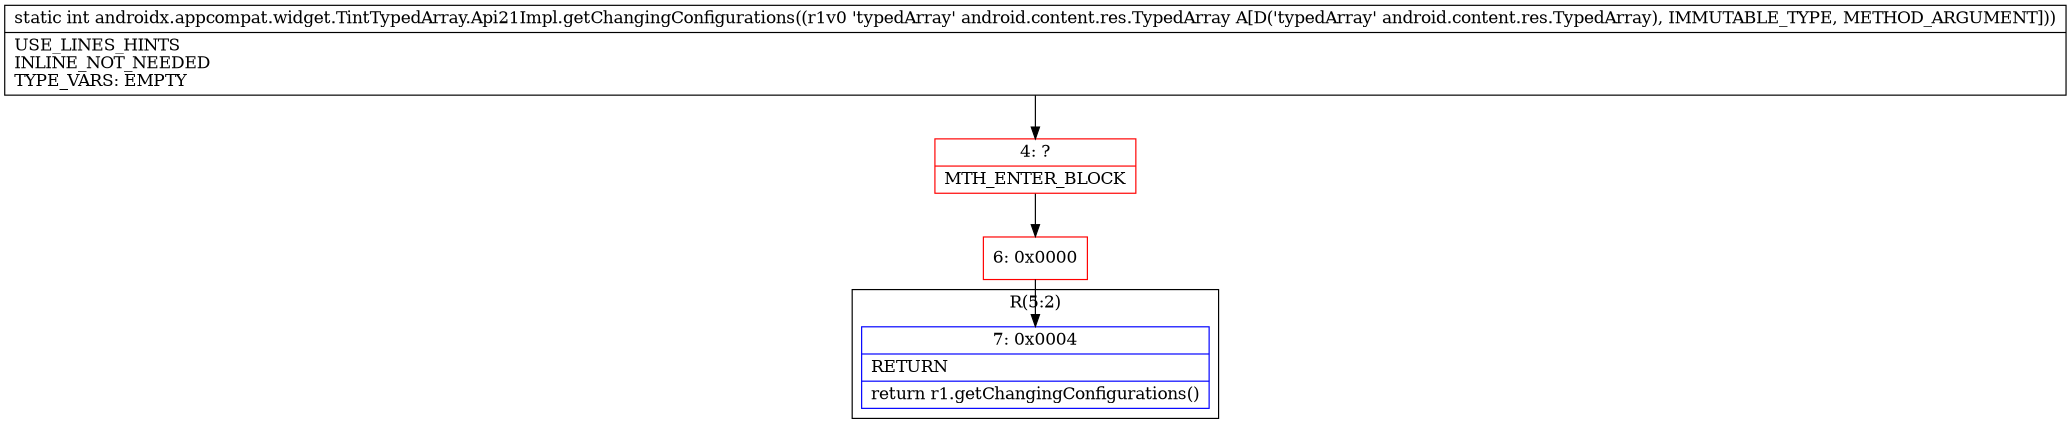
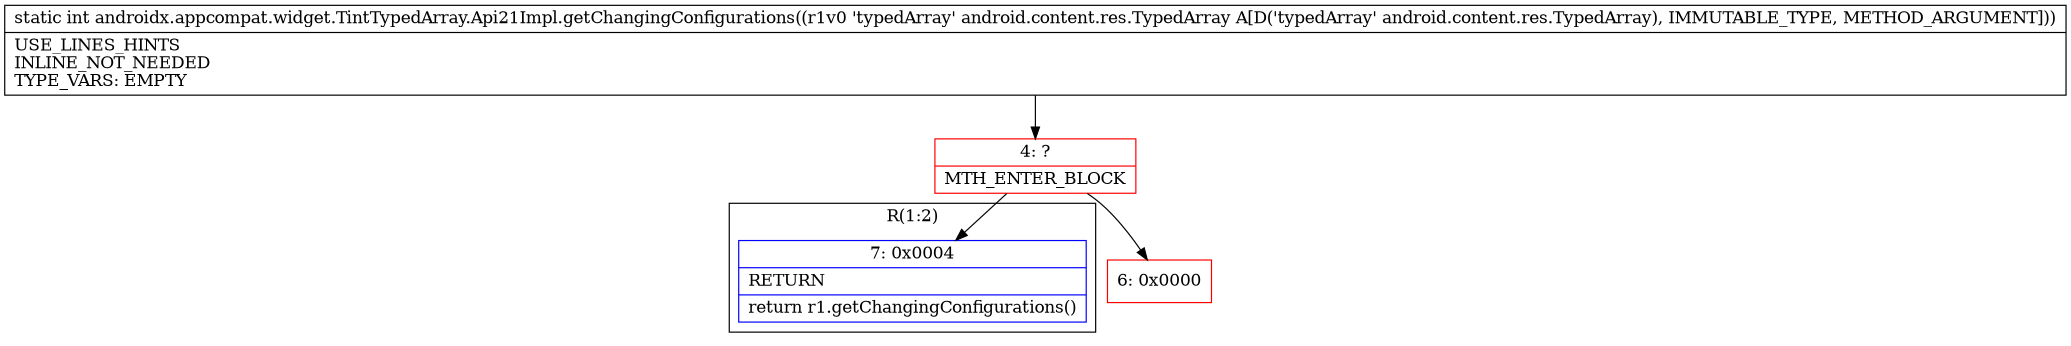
(1035, 297) -> (986, 213)
(1035, 303) -> (912, 217)
